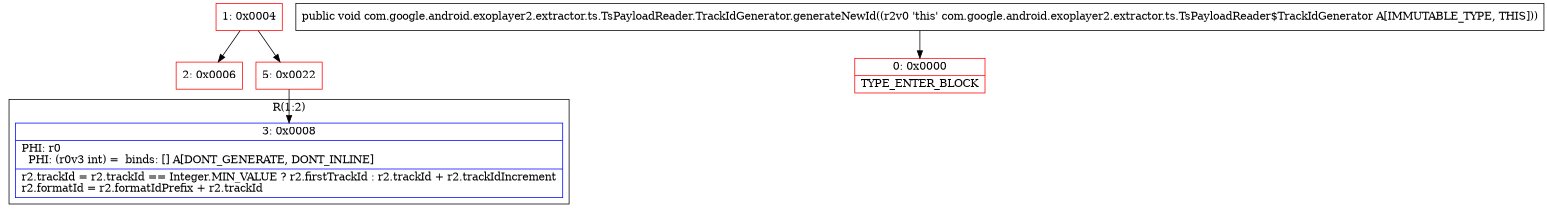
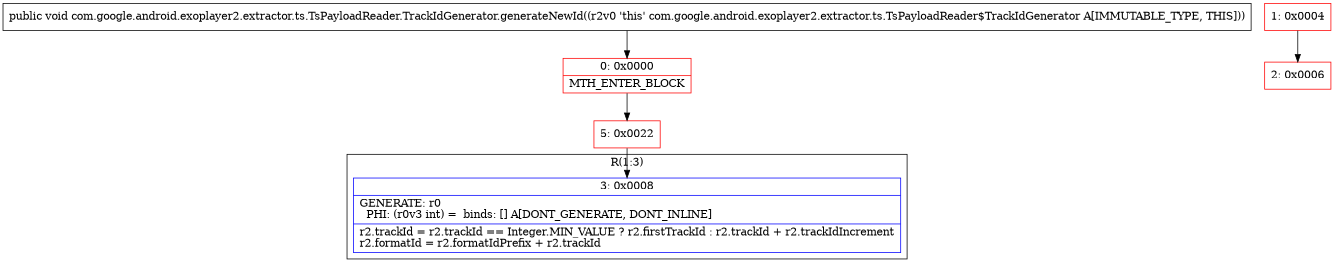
(267, 43) -> (627, 103)
(920, 84) -> (627, 84)
(289, 108) -> (627, 163)
(43, 149) -> (402, 204)
